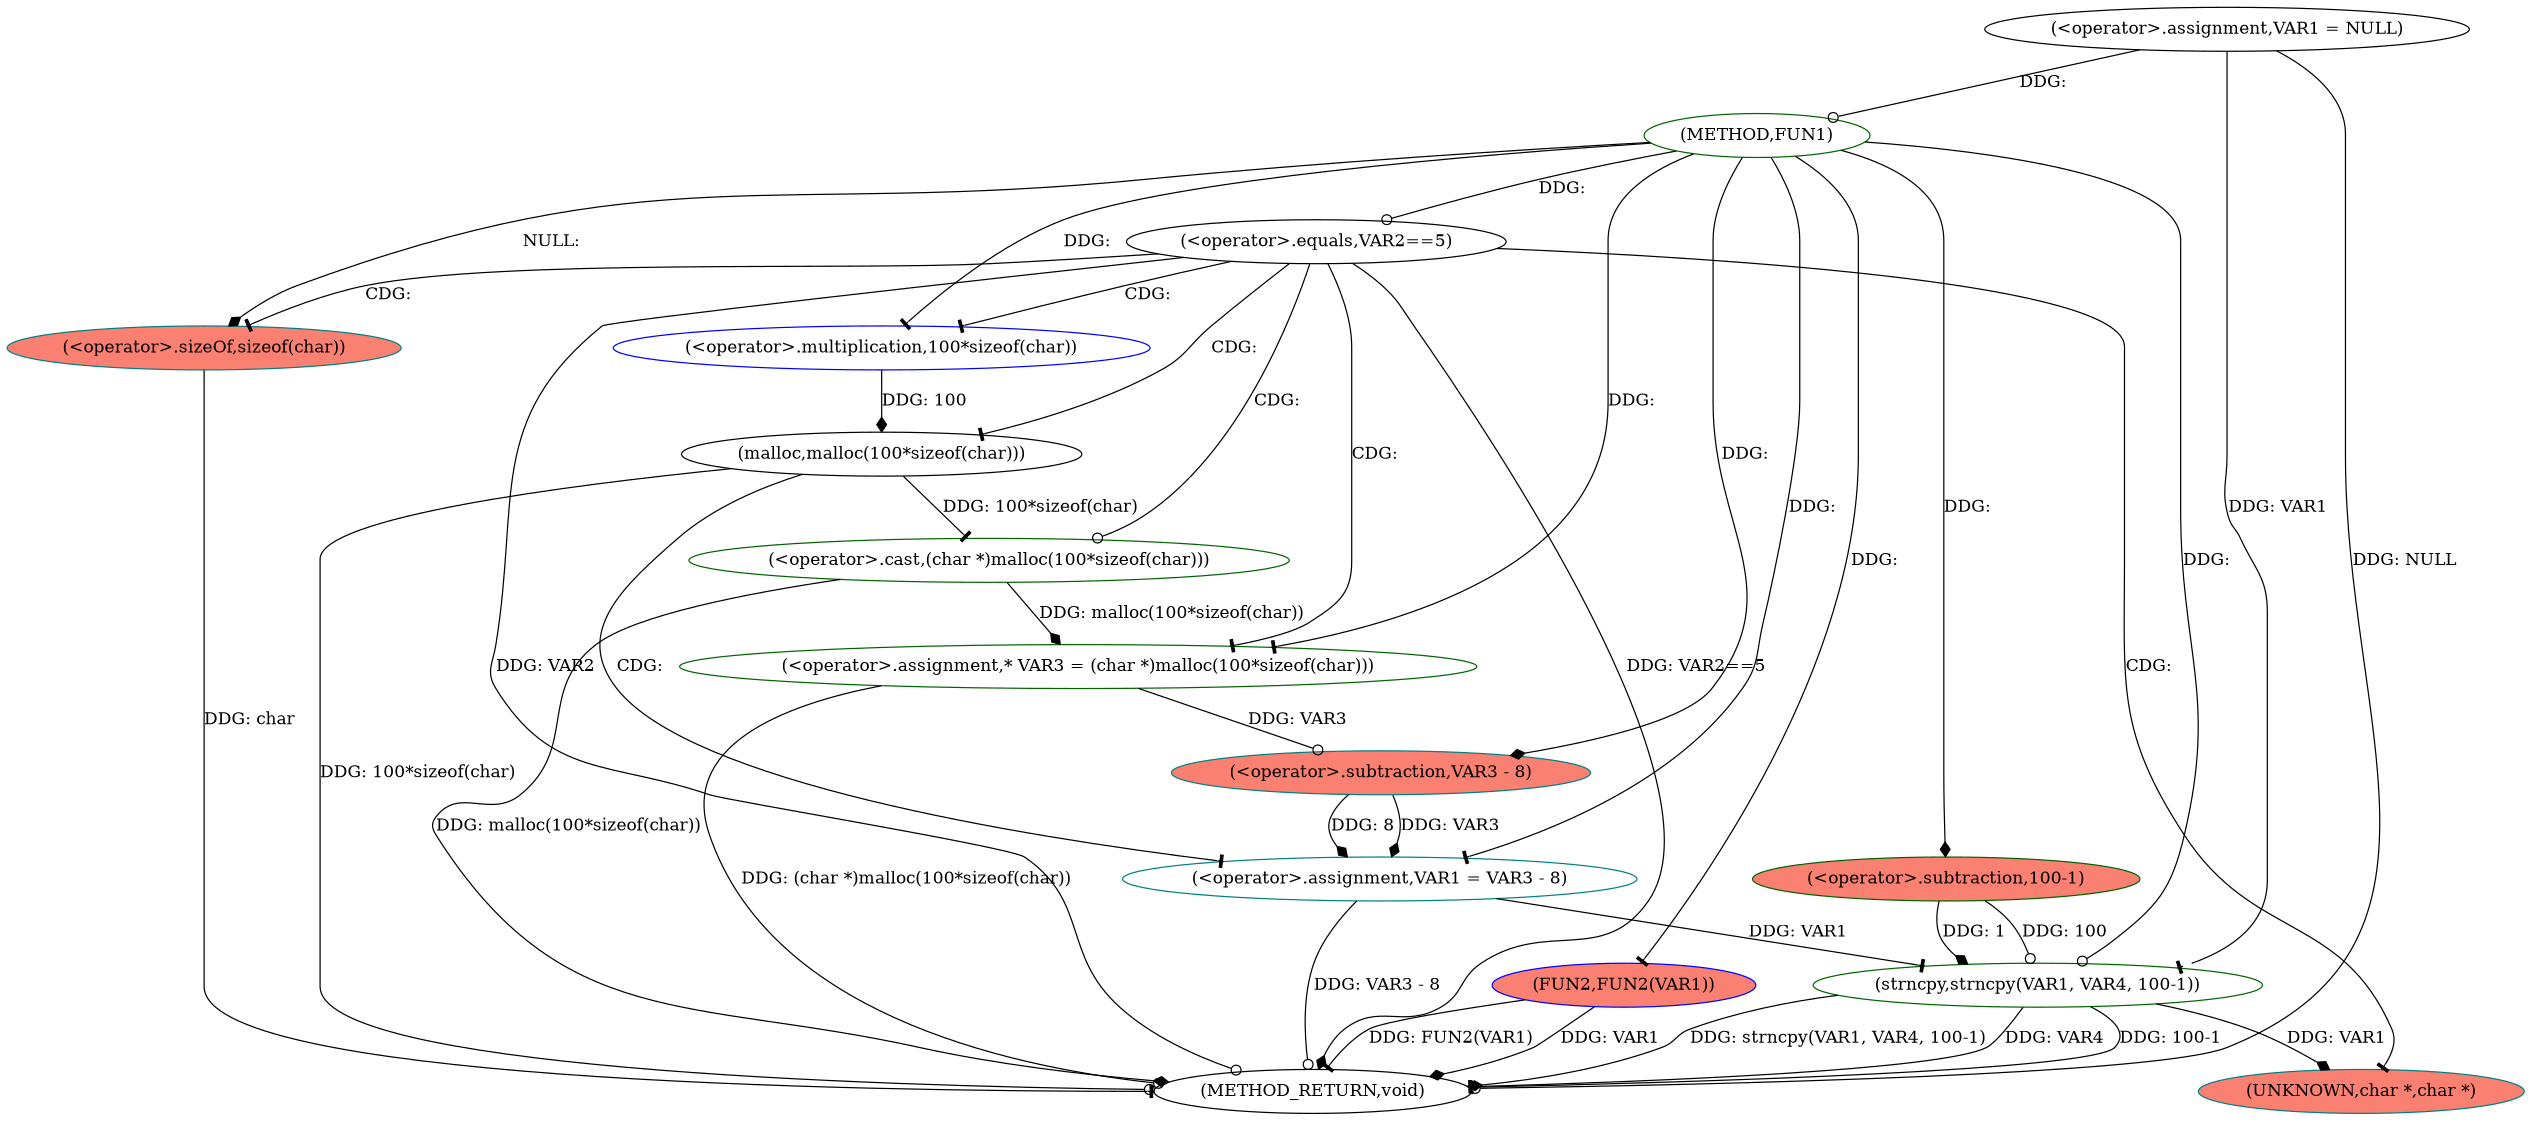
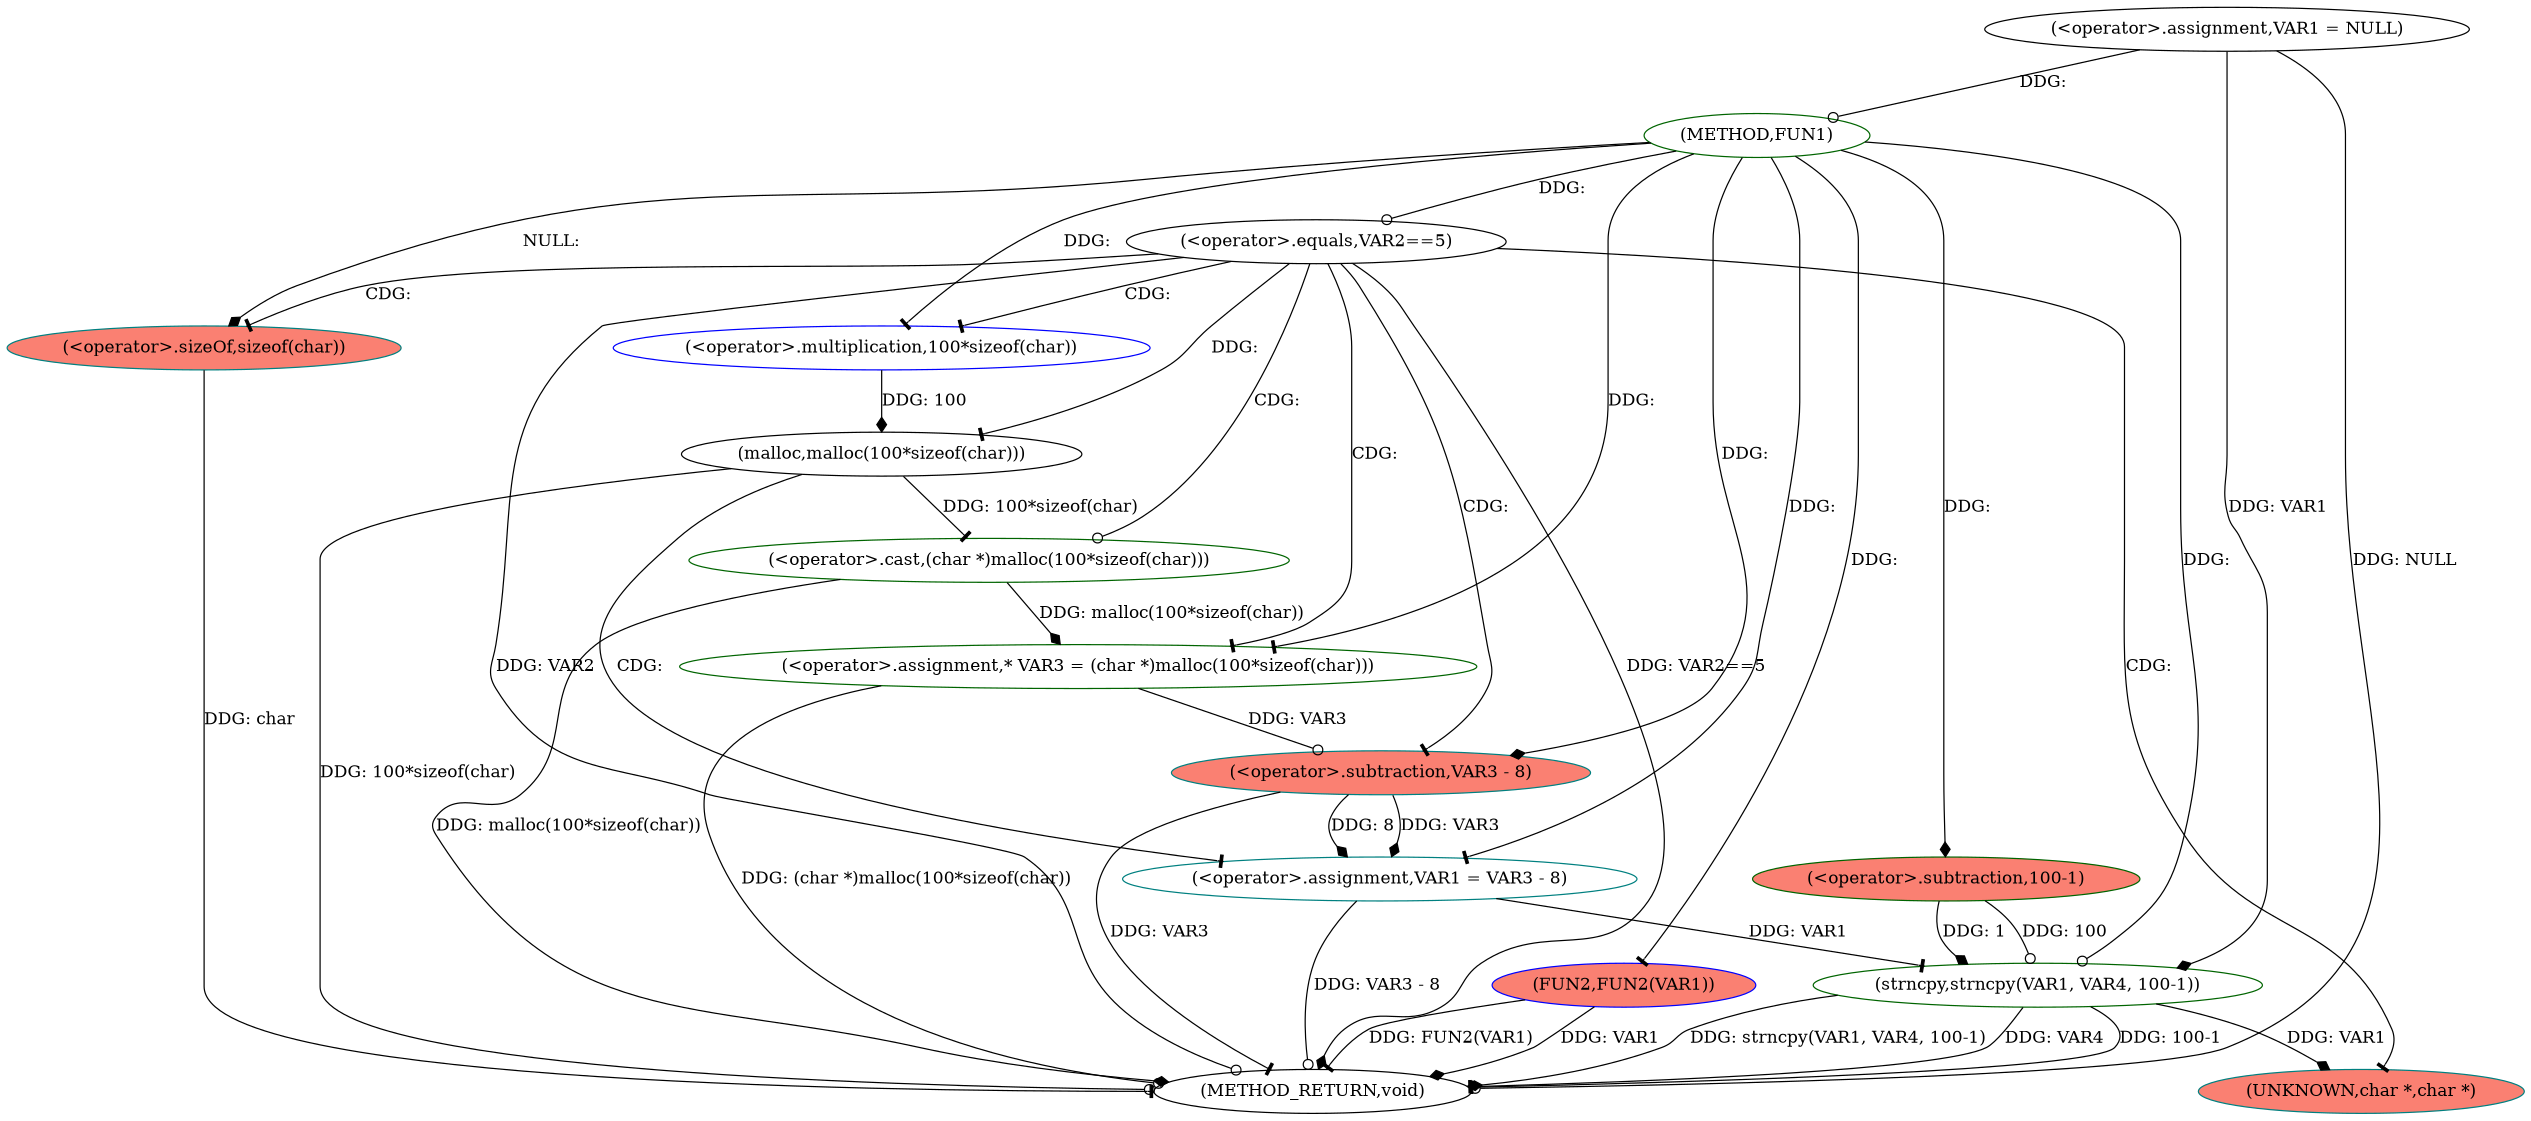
(1238, 348) -> (1238, 348)
none -> (1460, 505)
(2235, 529) -> (2235, 529)
none -> (1099, 909)
